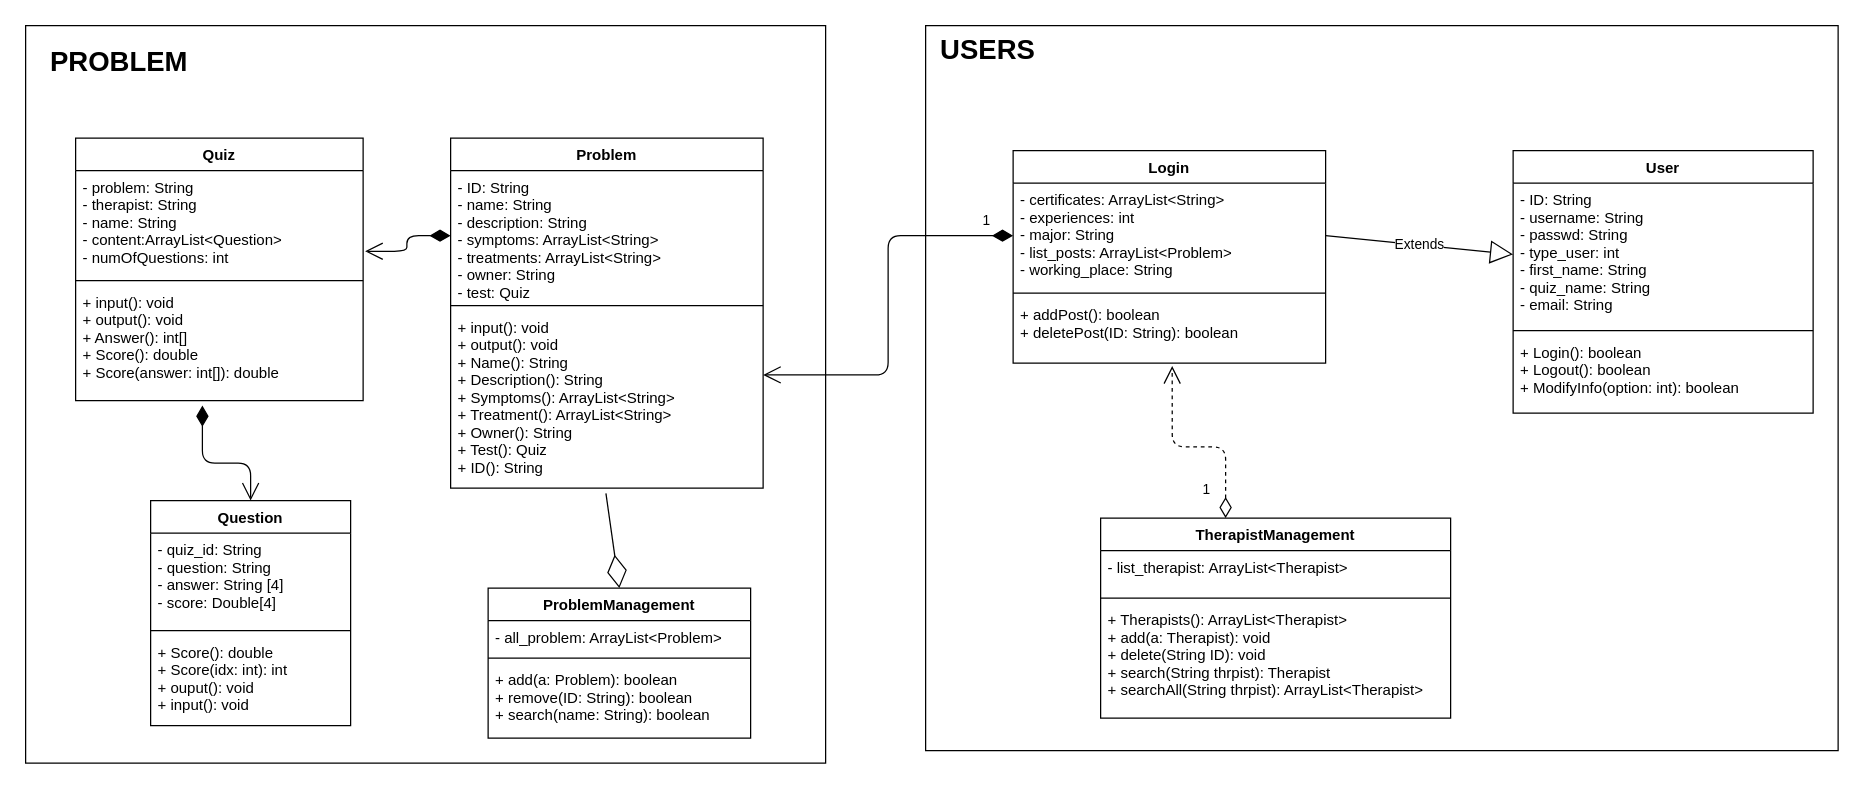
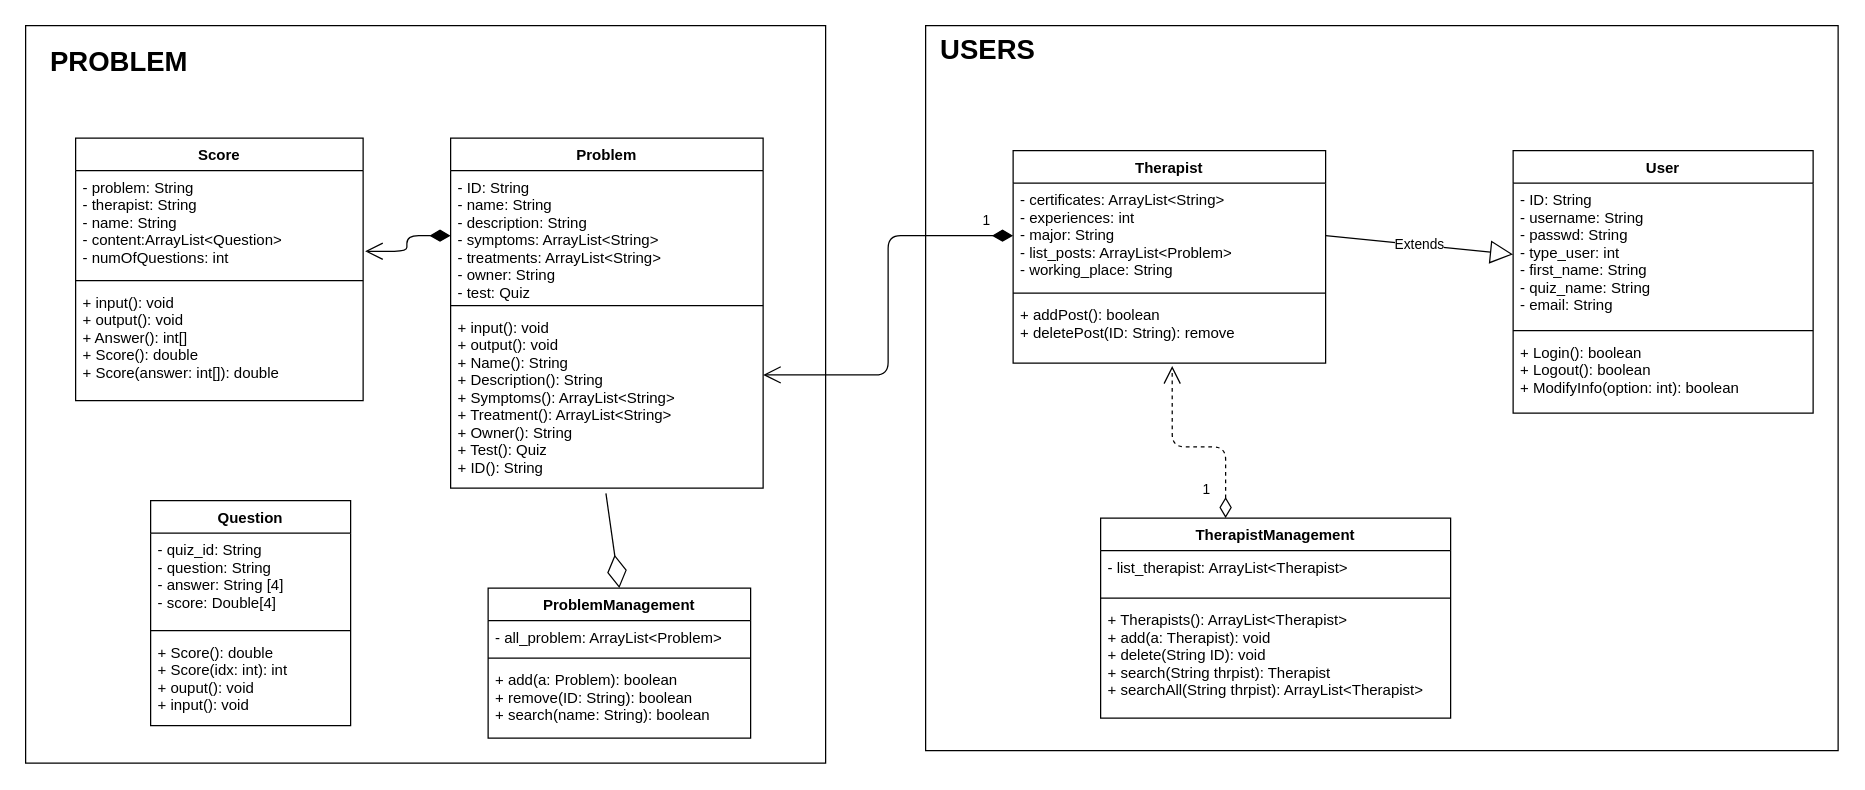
(219, 155) -> (219, 155)
(1169, 168) -> (1169, 168)
(1096, 315) -> (1096, 315)
(225, 463) -> none
